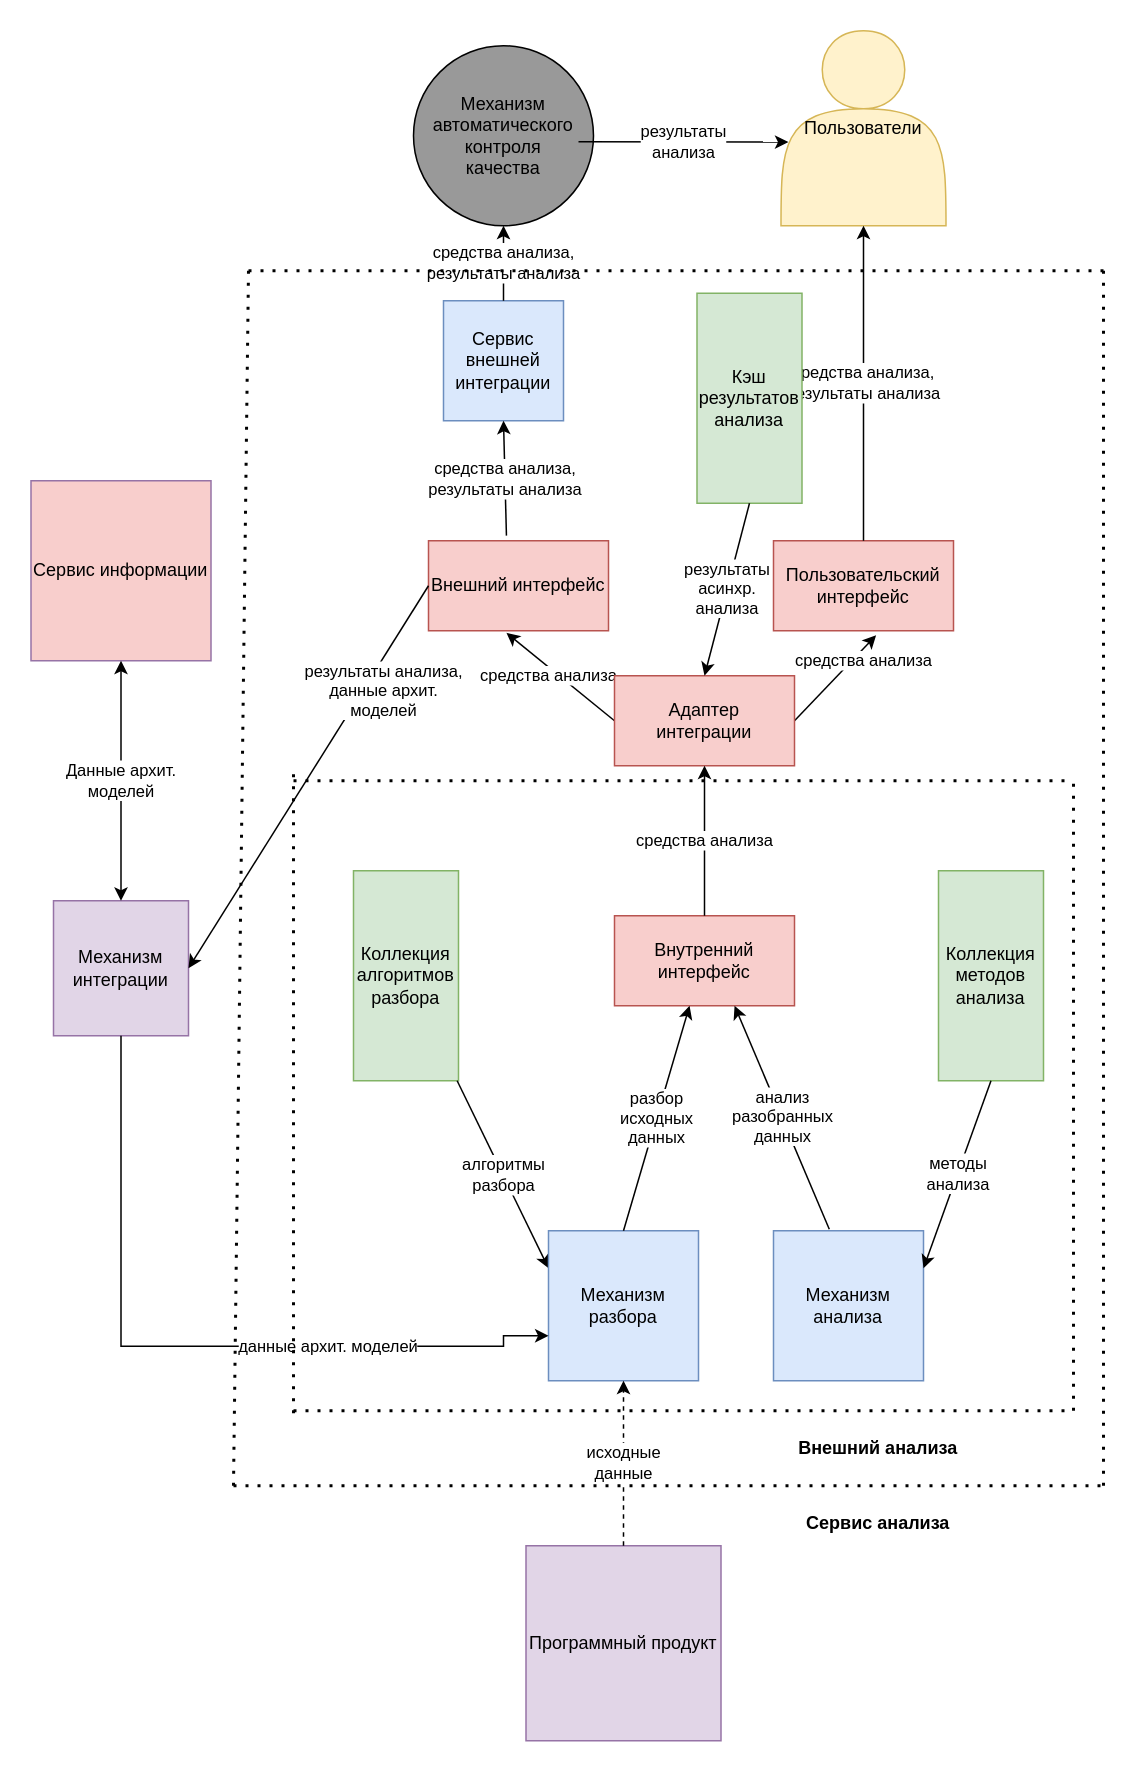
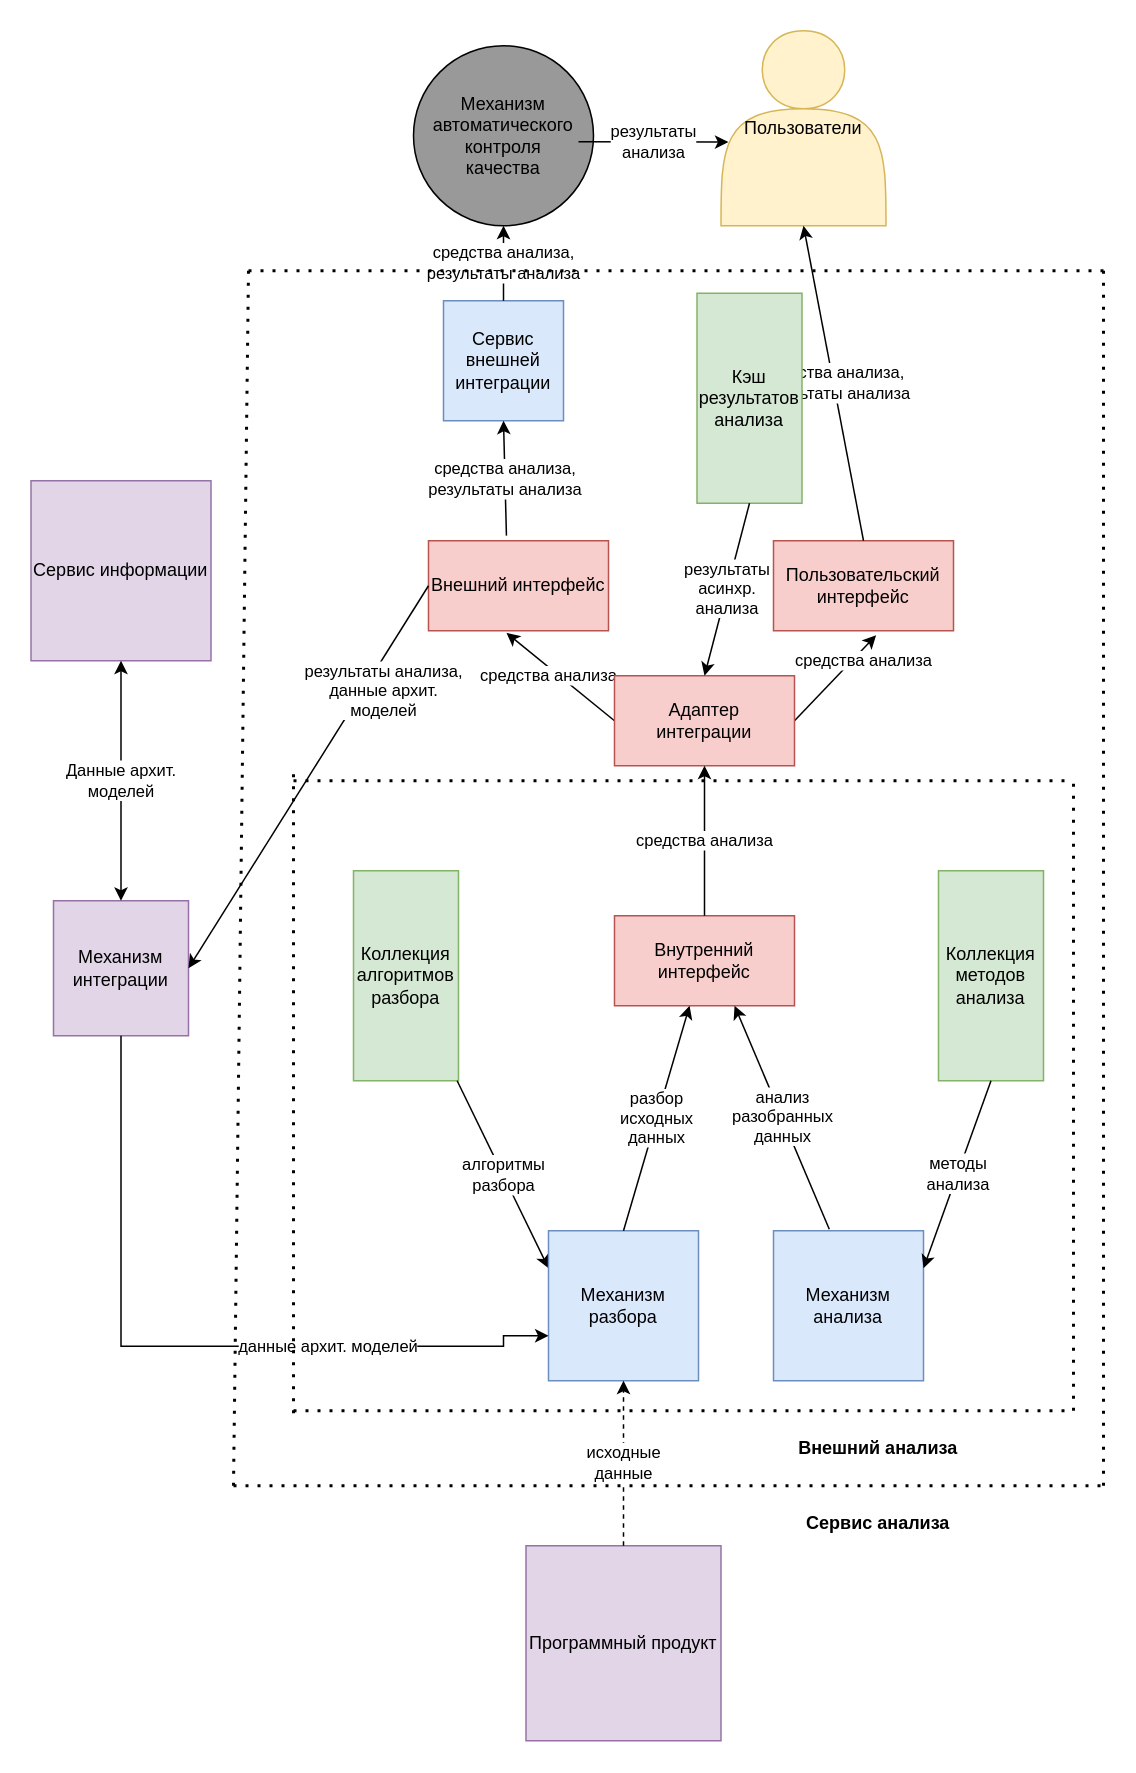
(863, 128) -> (803, 128)
(121, 571) -> (121, 571)
